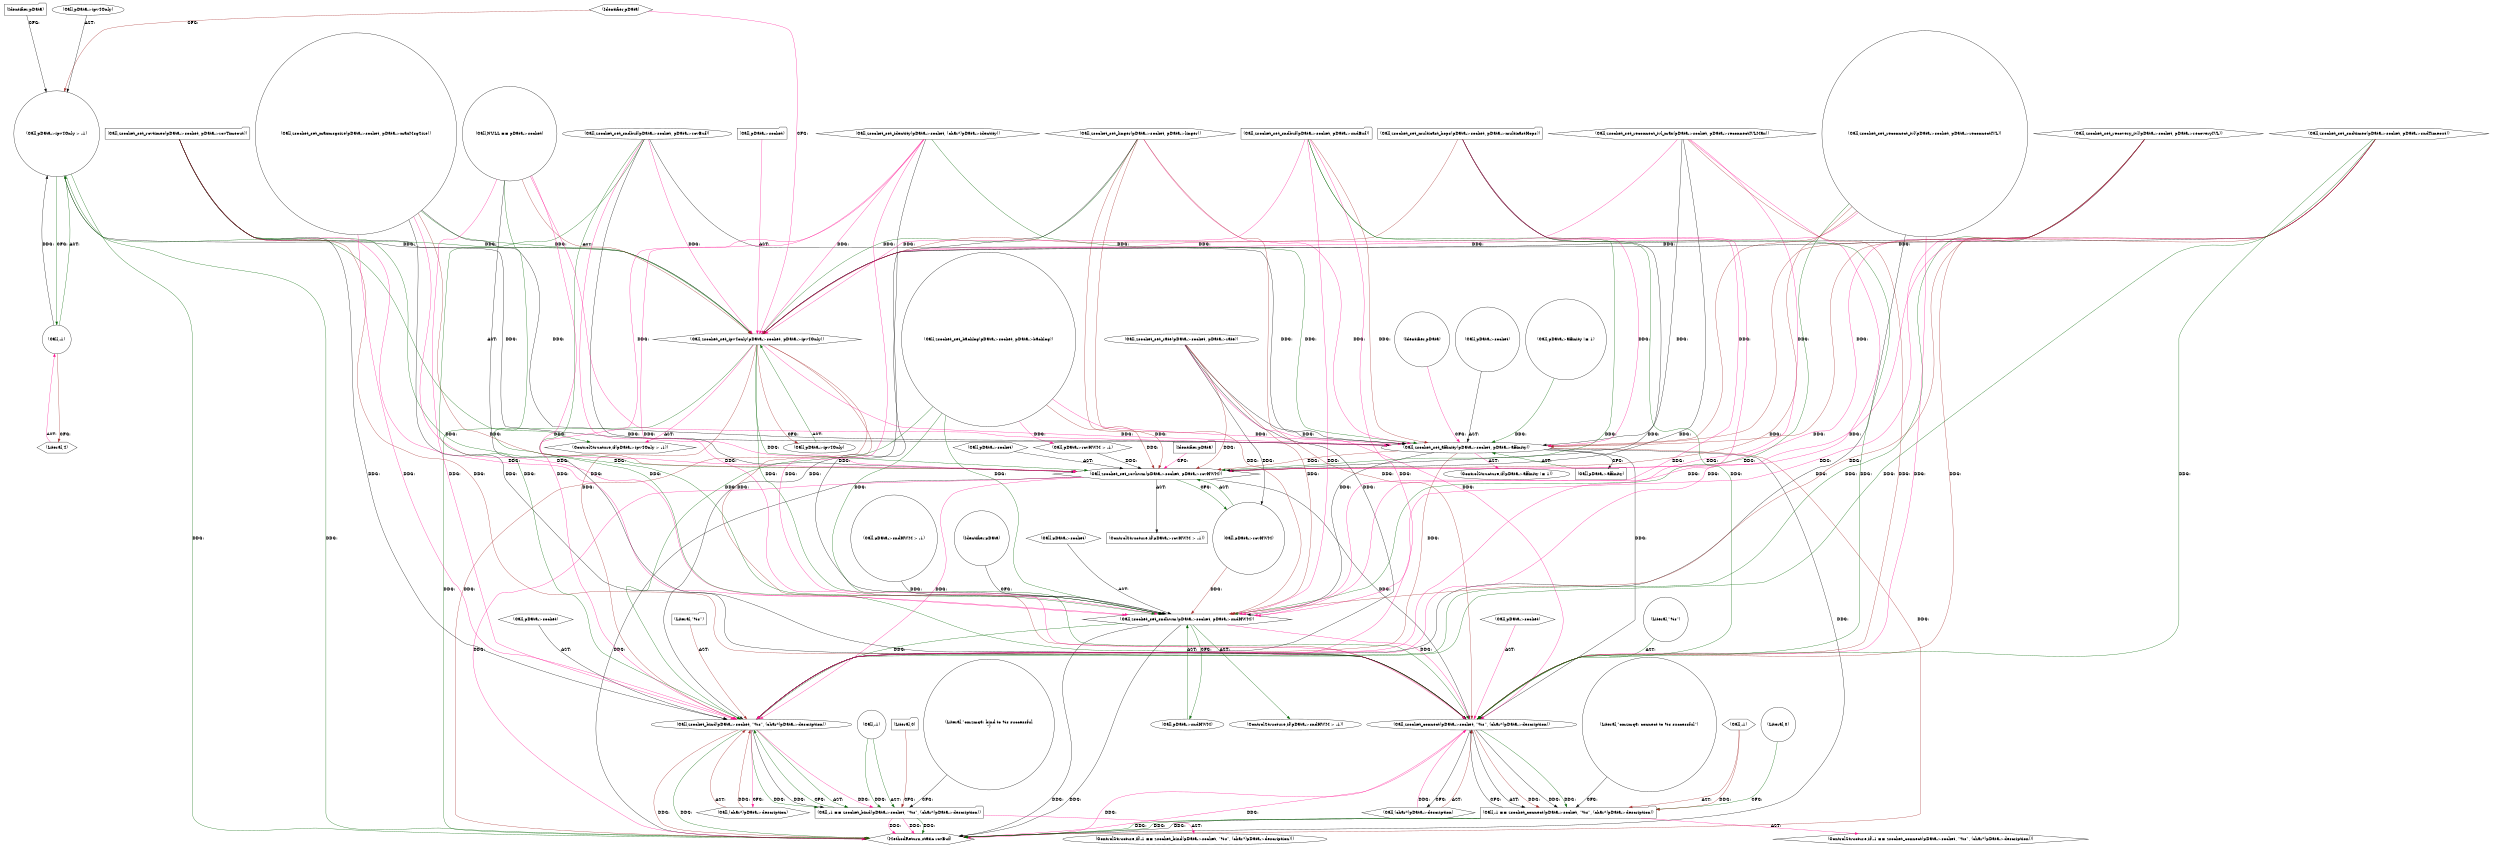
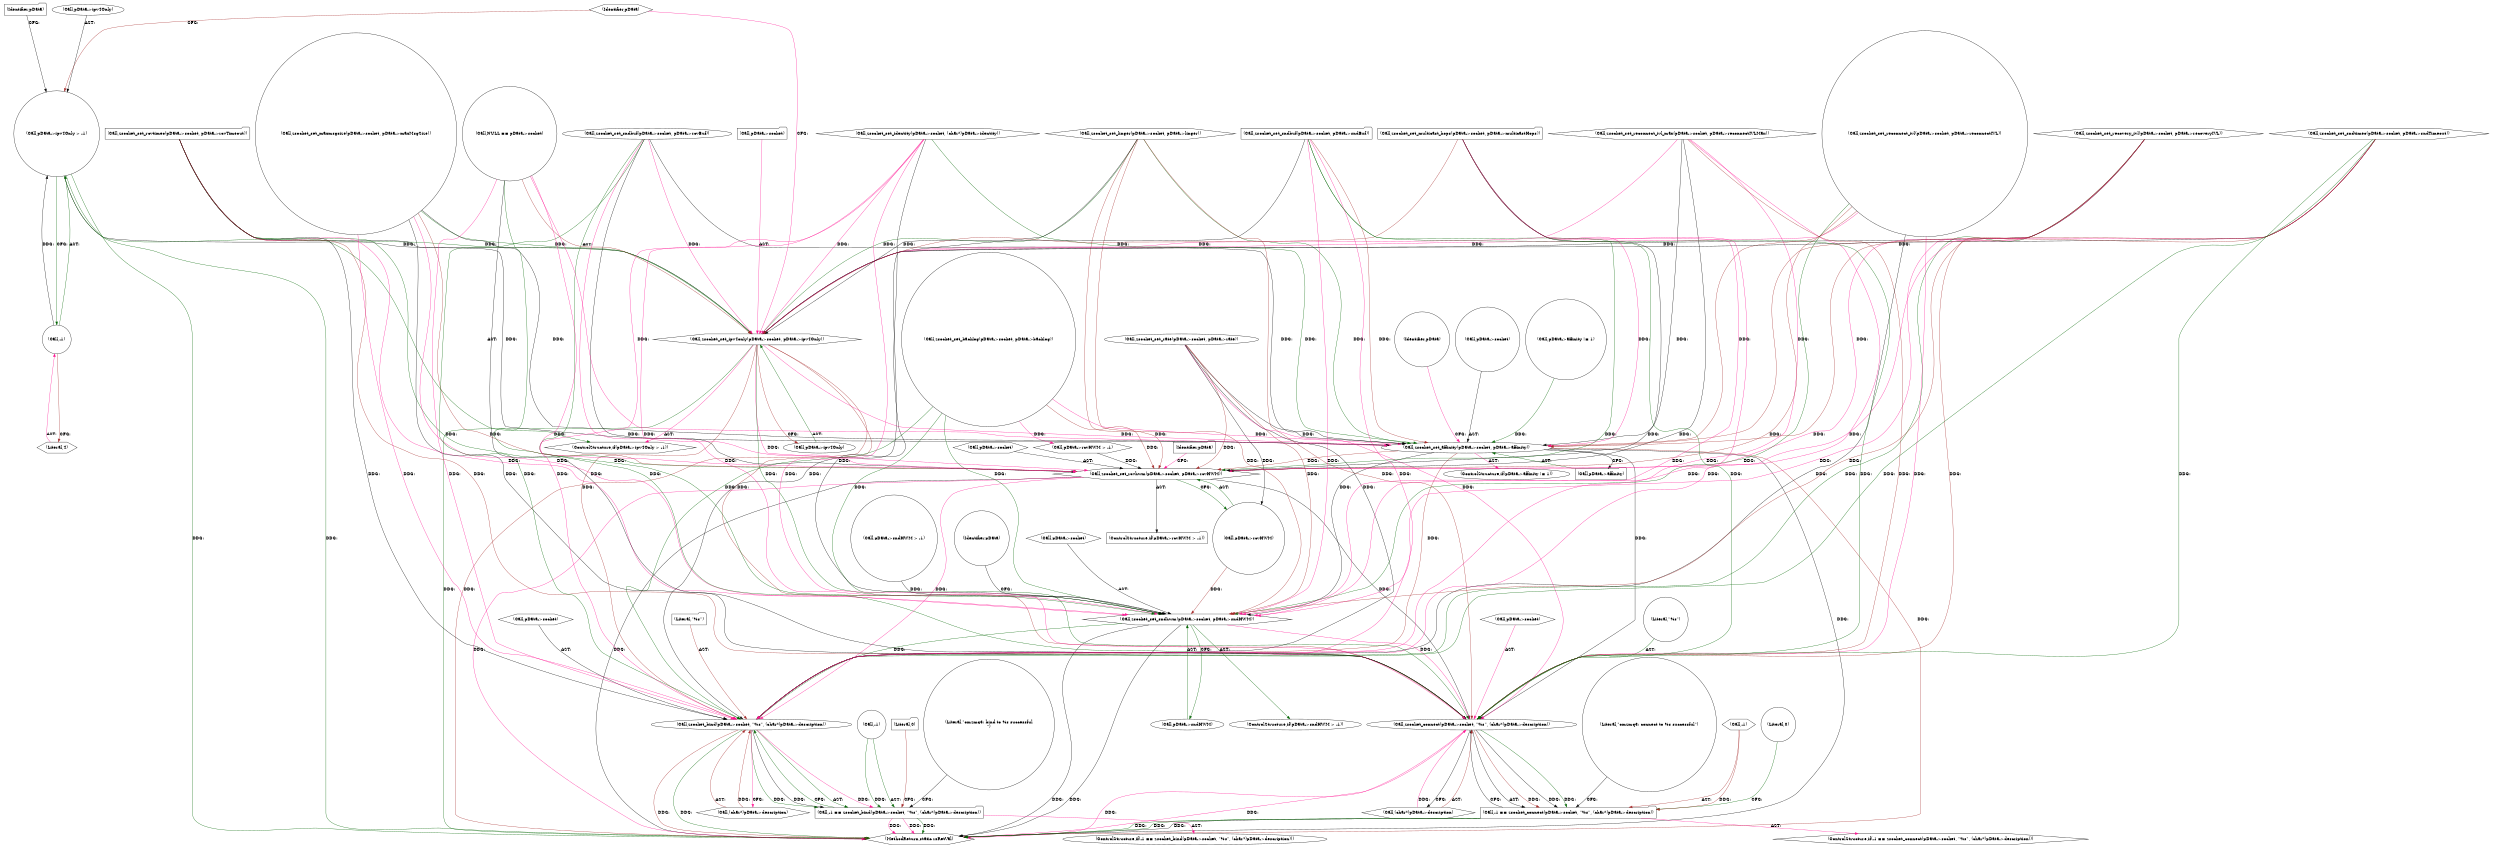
(926, 241) -> (926, 241)
(1326, 261) -> (1326, 261)
(882, 460) -> (882, 460)
(919, 839) -> (919, 839)
